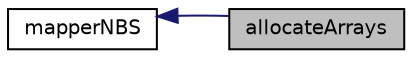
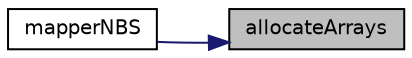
(203, 16) -> (183, 43)
